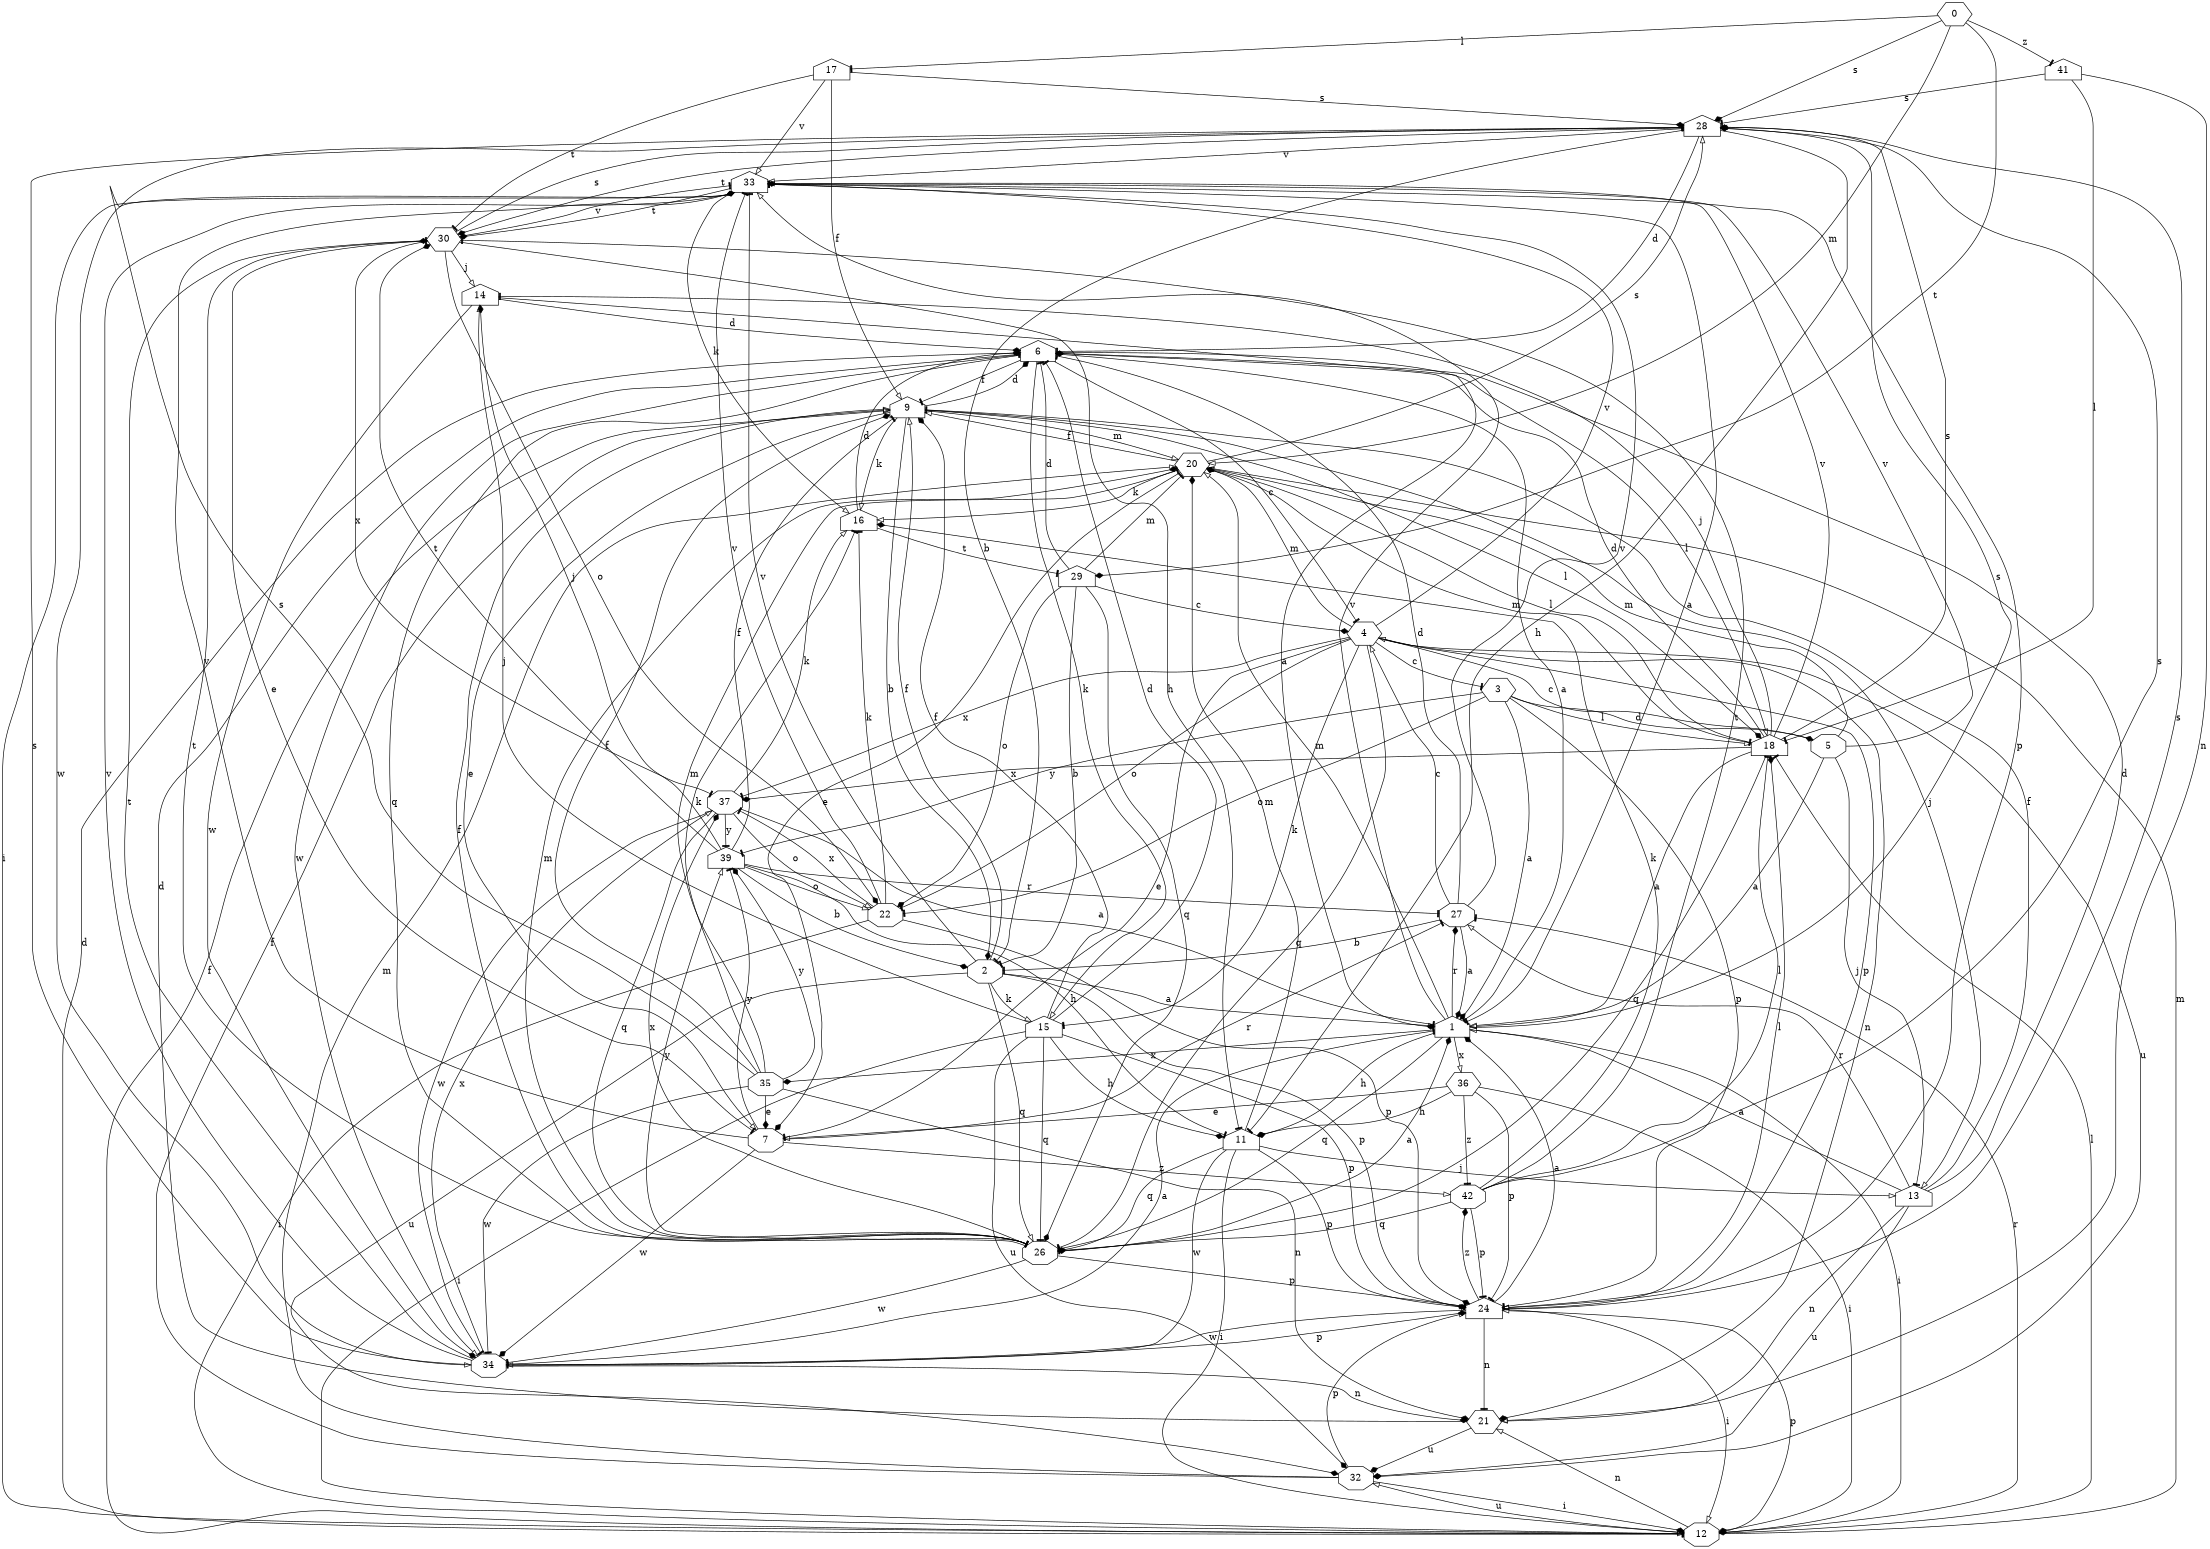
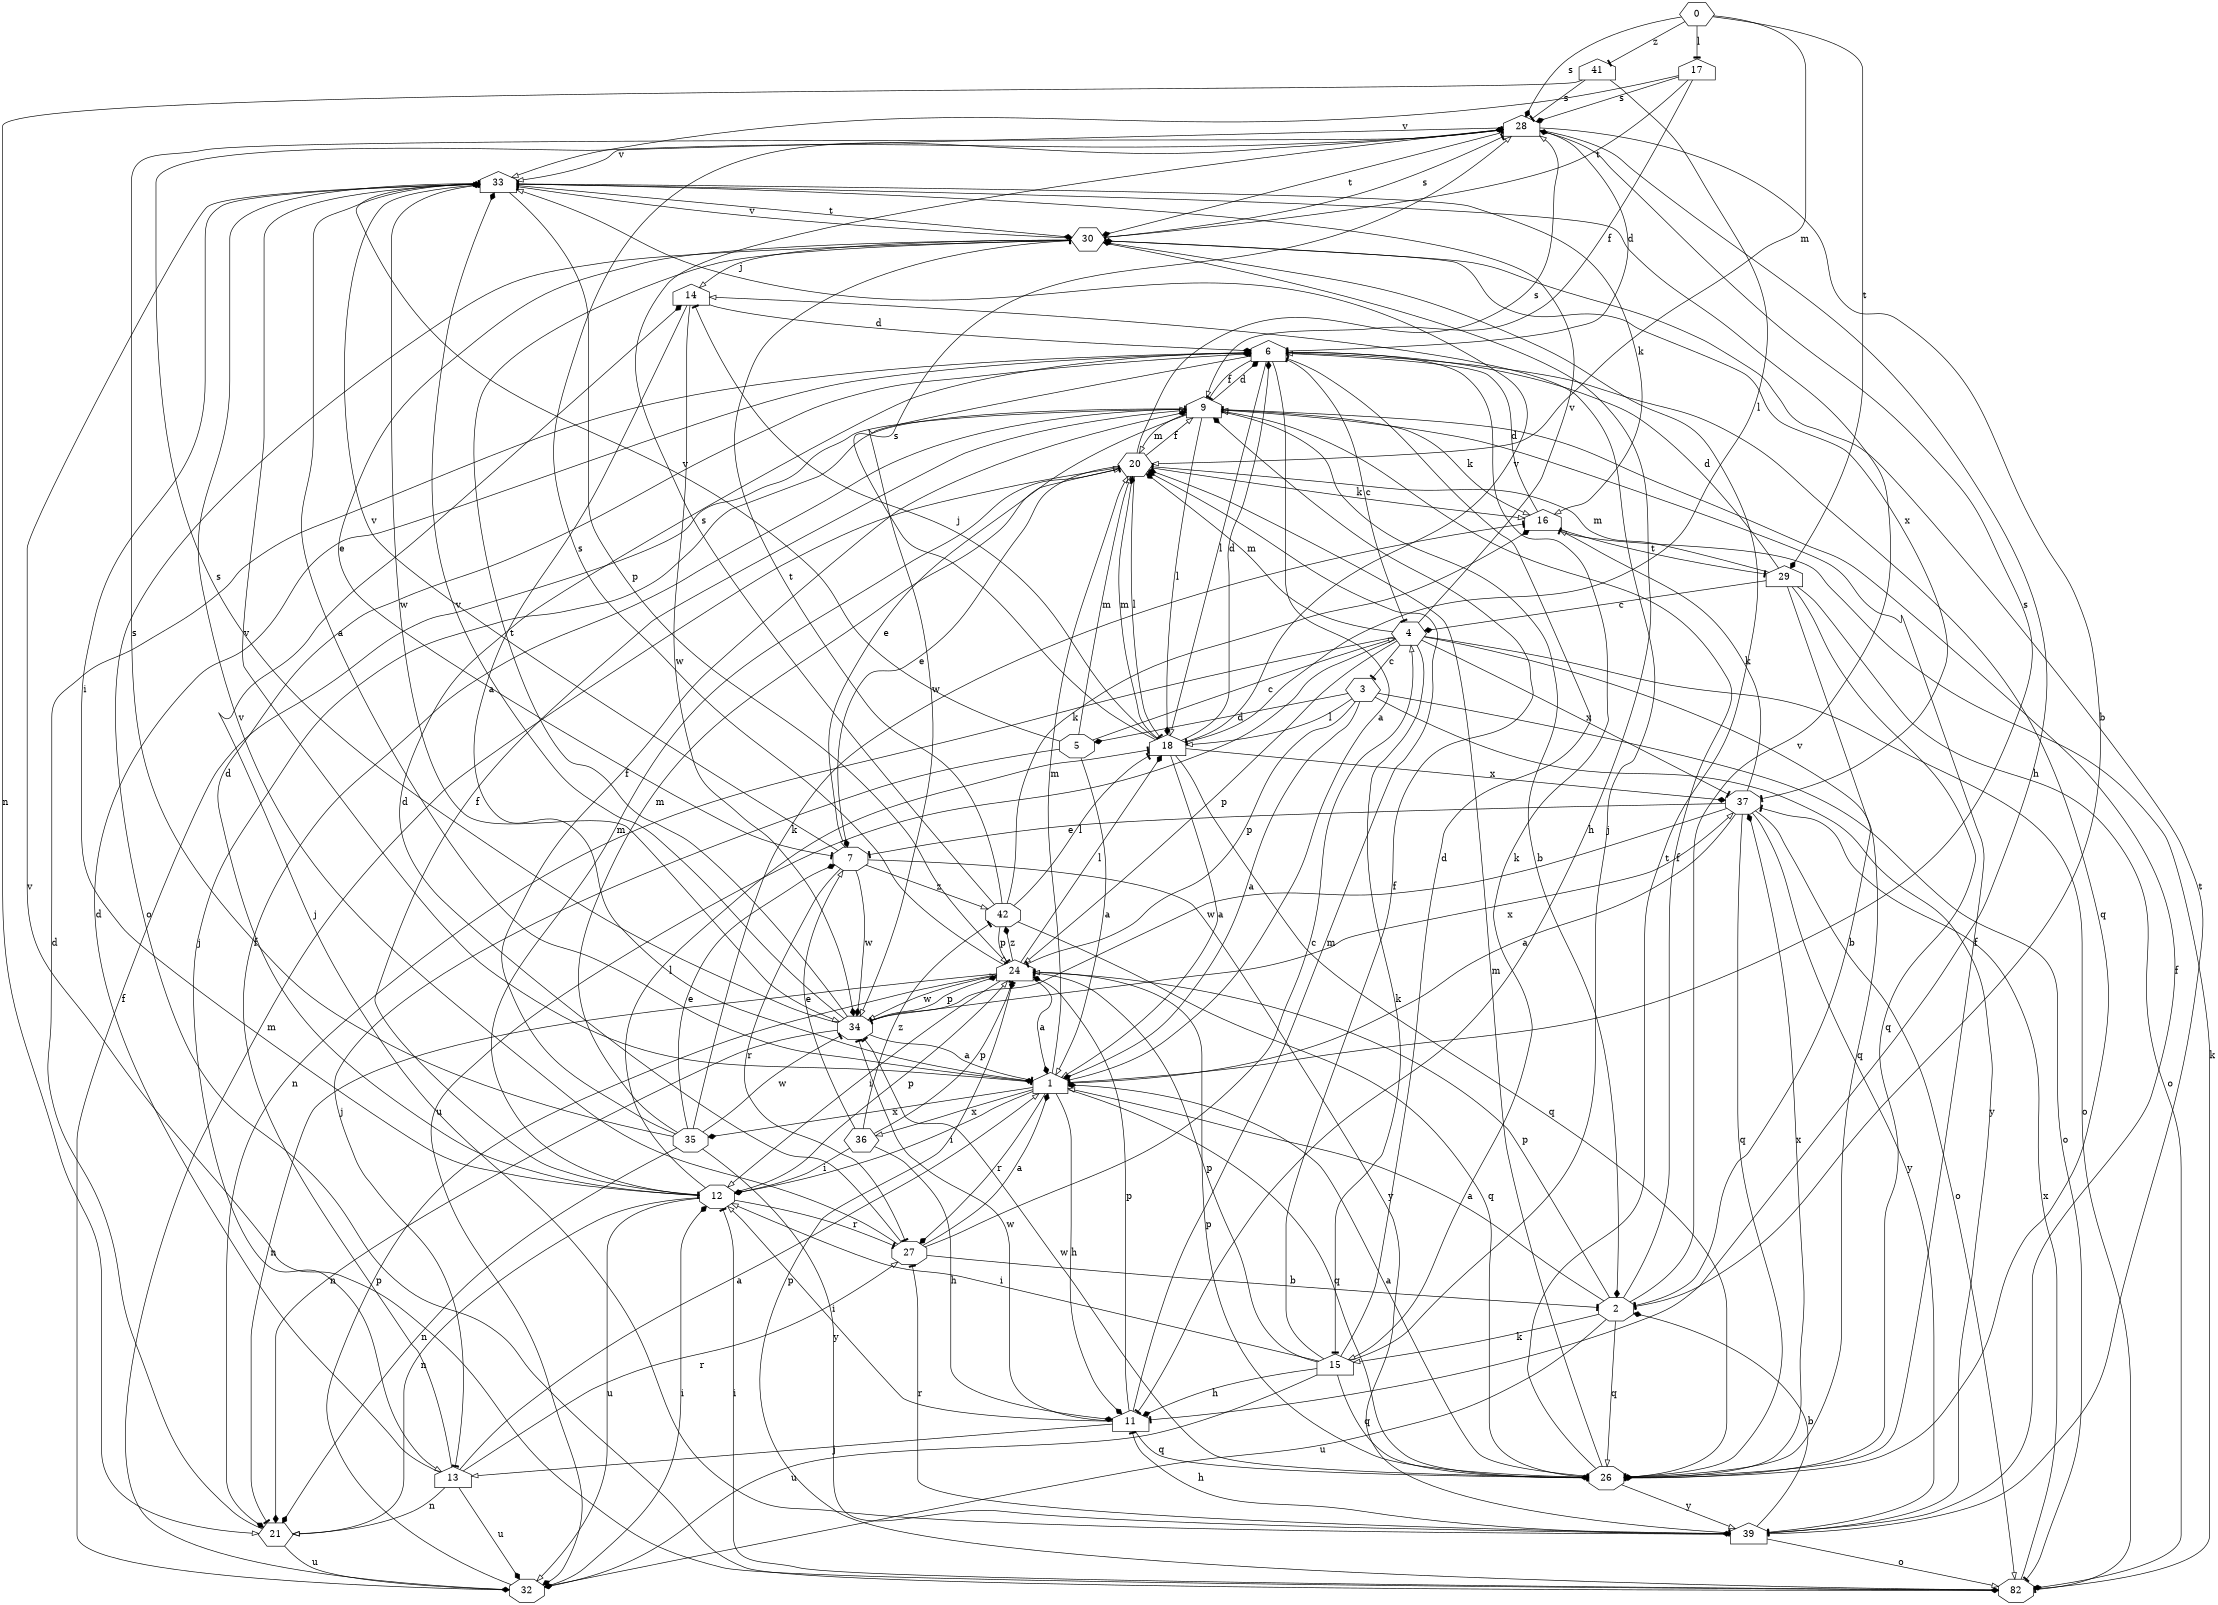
(885, 915) -> (2016, 1591)
(1123, 926) -> (1297, 814)
